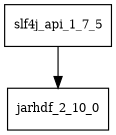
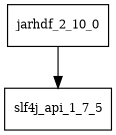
(58, 62) -> (58, 62)
